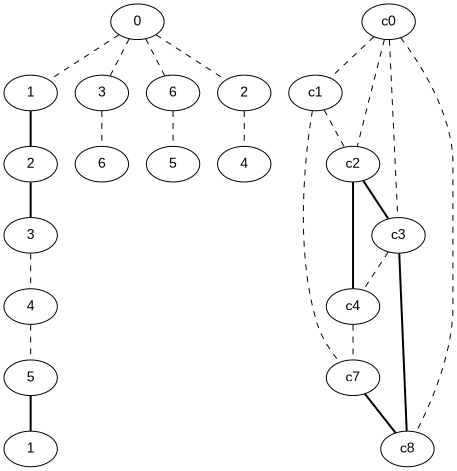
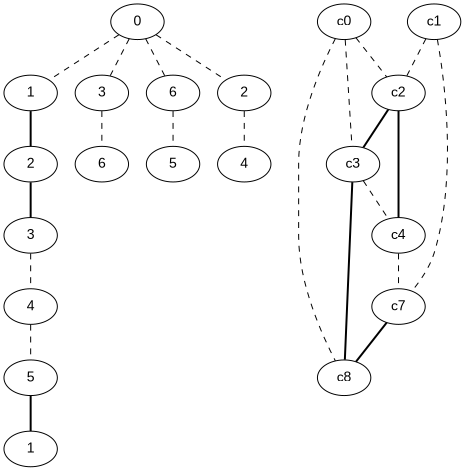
(352, 57) -> none
